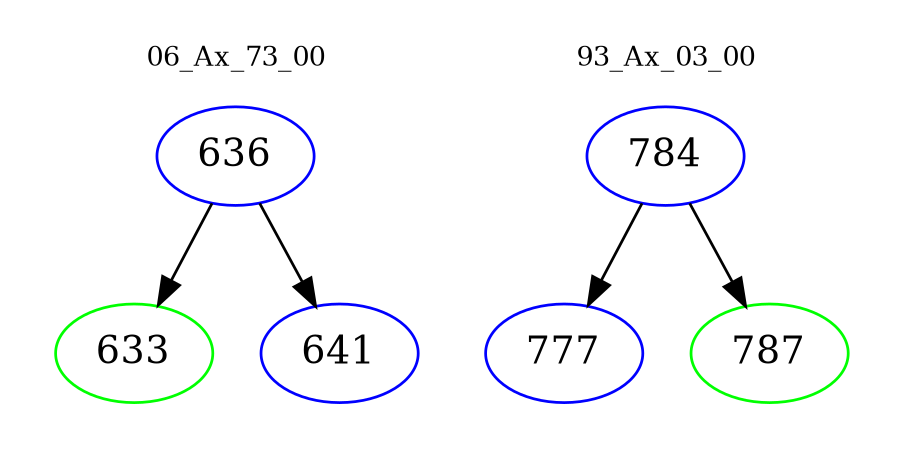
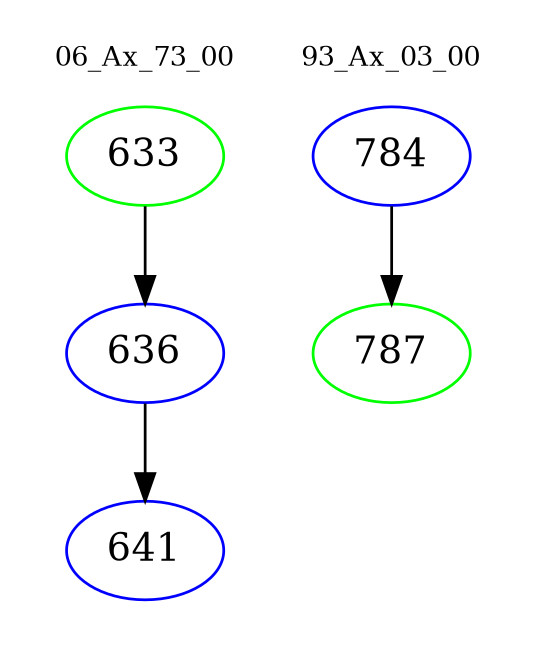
(192, 242) -> (145, 241)
(564, 353) -> none
